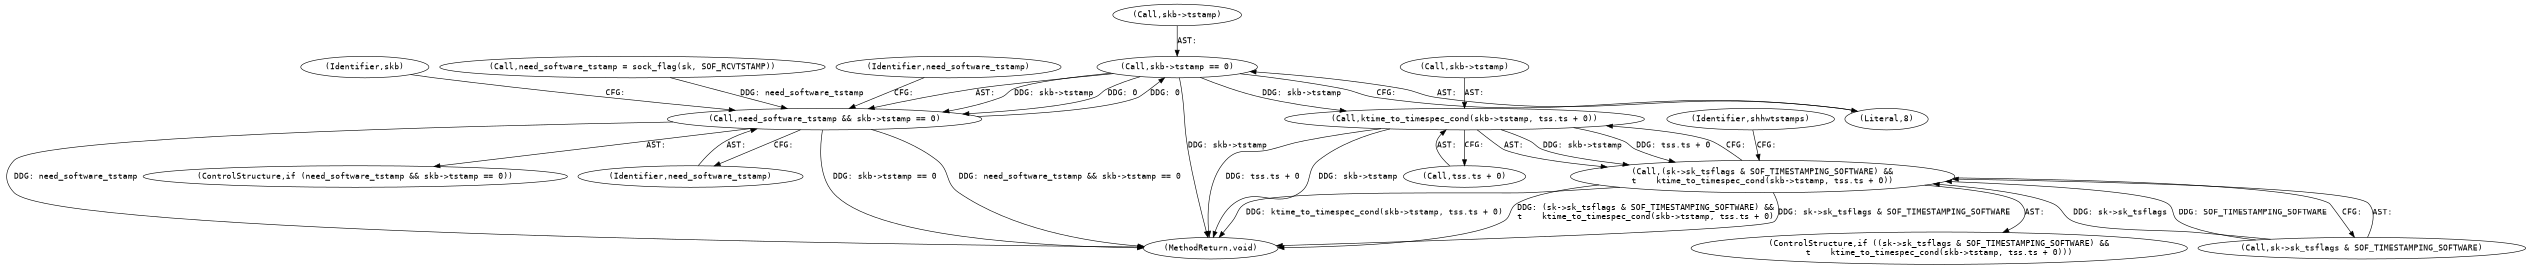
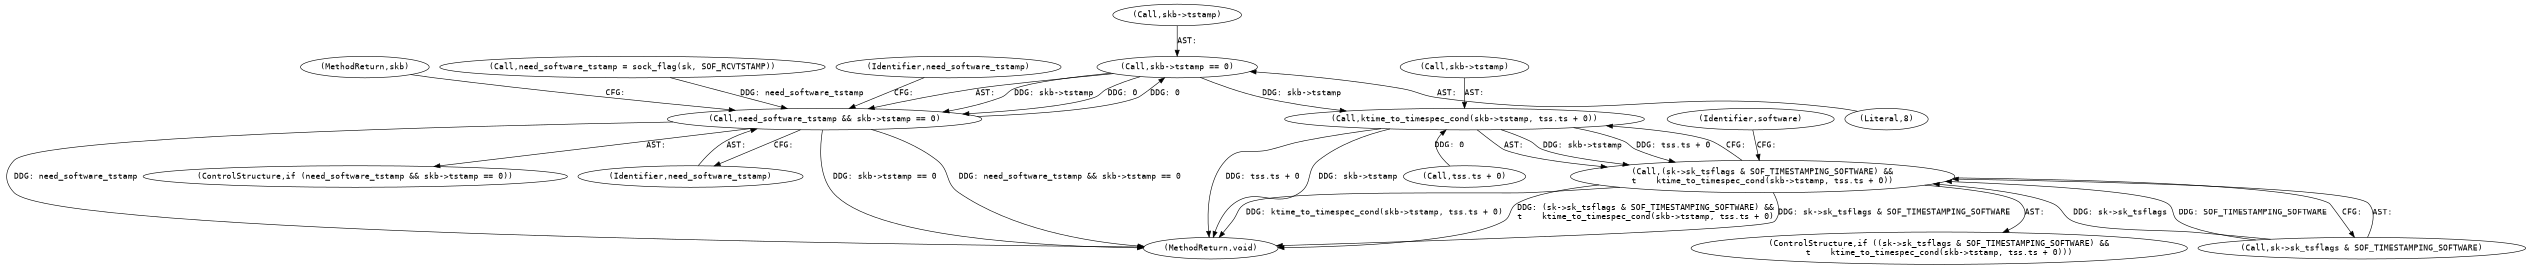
(365, 67) -> (365, 67)
(1483, 107) -> none
(1751, 119) -> (1751, 119)
(1450, 145) -> (1450, 145)
(1465, 145) -> none
(1189, 155) -> none
